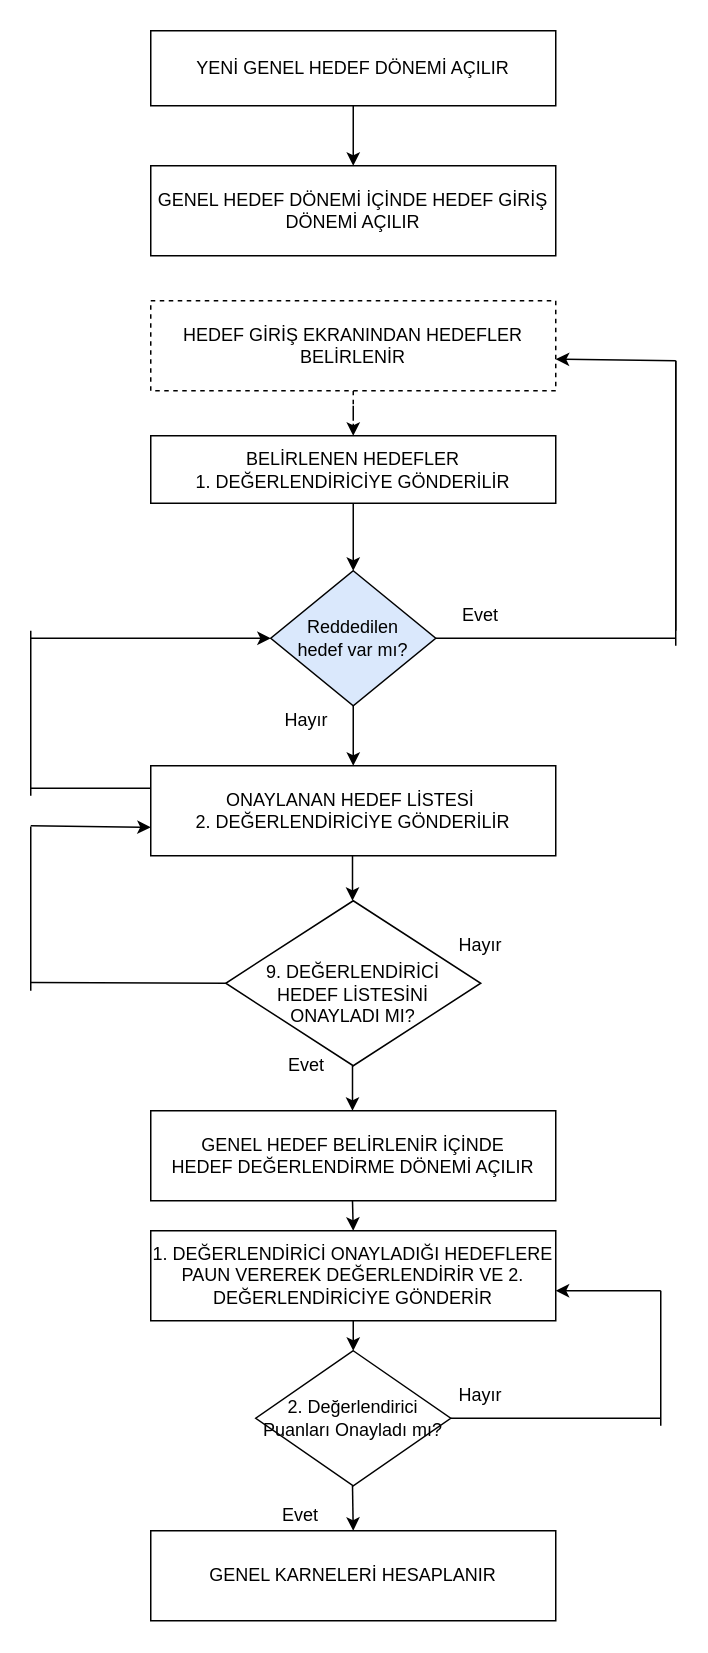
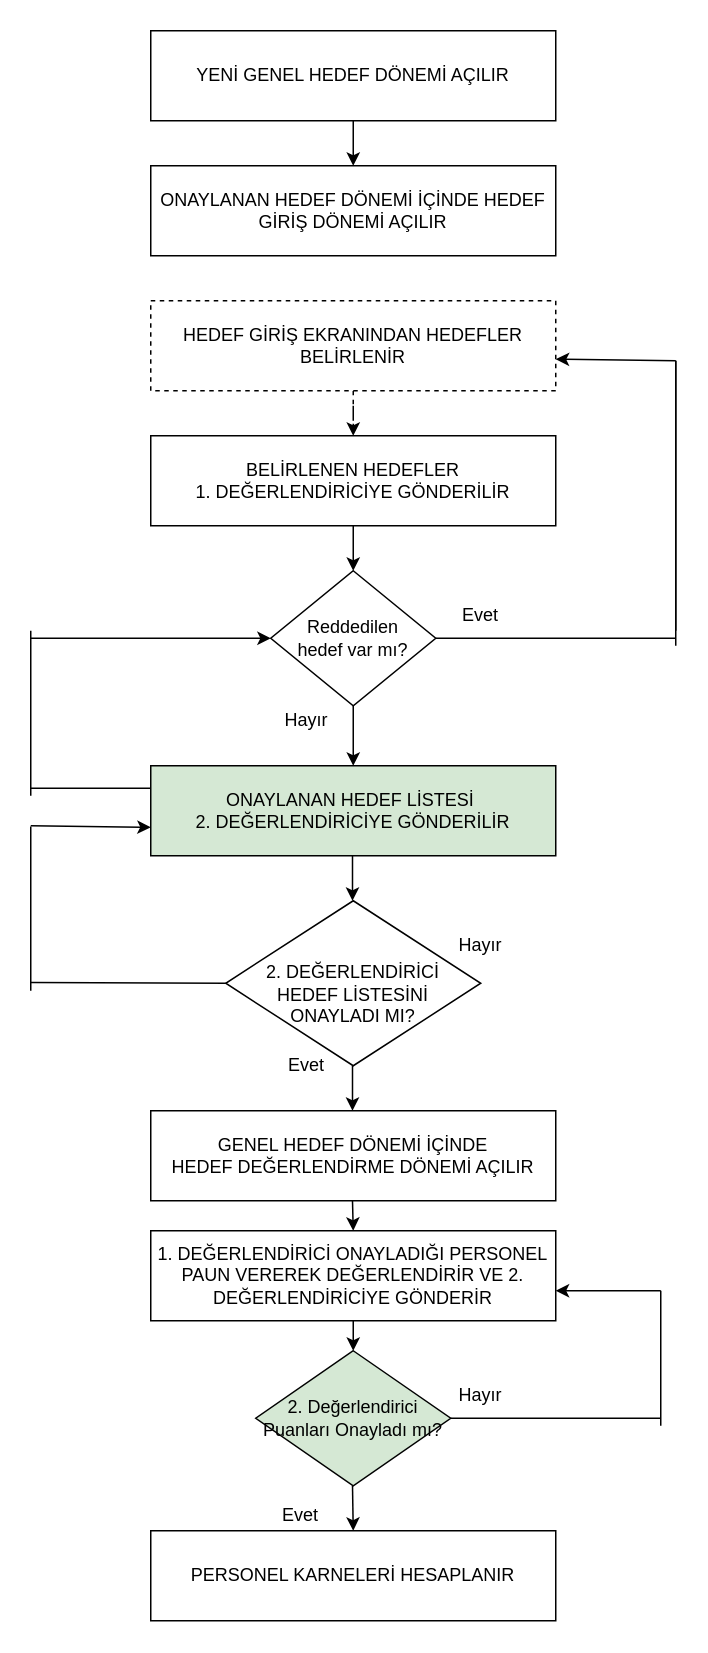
(353, 68) -> (353, 76)
(353, 211) -> (353, 211)
(353, 470) -> (353, 481)
(353, 638) -> (353, 638)
(353, 811) -> (353, 811)
(353, 983) -> (353, 983)
(353, 1156) -> (353, 1156)
(353, 1276) -> (353, 1276)
(353, 1418) -> (353, 1418)
(353, 1576) -> (353, 1576)
